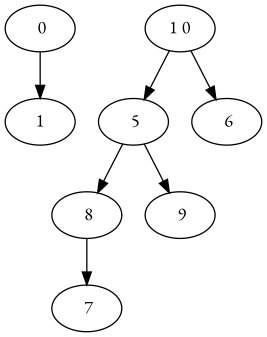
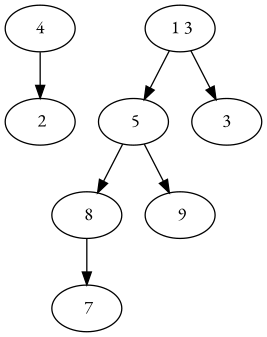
(40, 29) -> (40, 29)
(180, 29) -> (180, 29)
(40, 122) -> (40, 122)
(227, 122) -> (227, 122)
